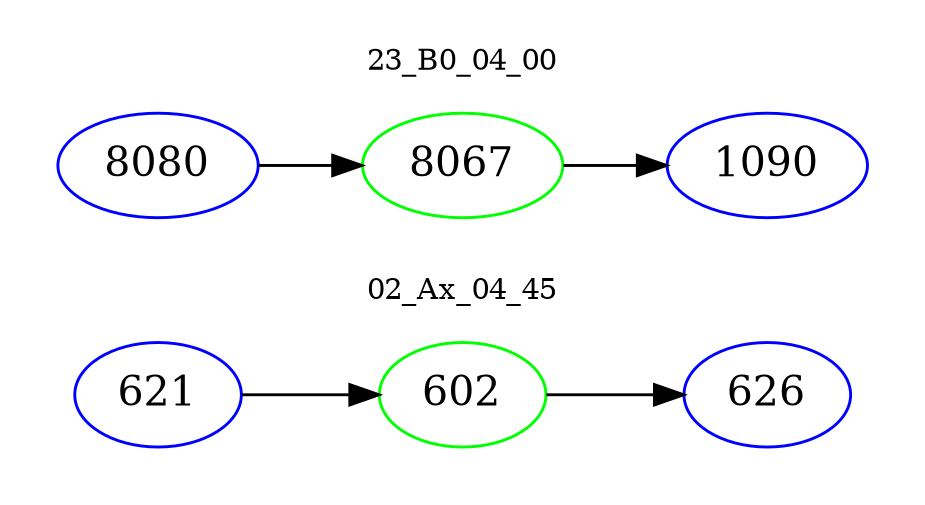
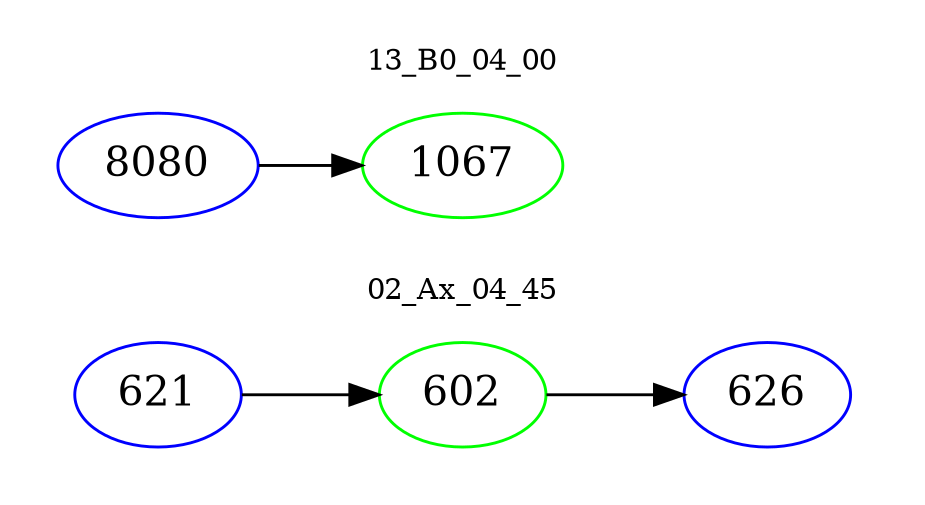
(463, 62) -> (463, 62)
(463, 165) -> (463, 165)
(767, 165) -> none
